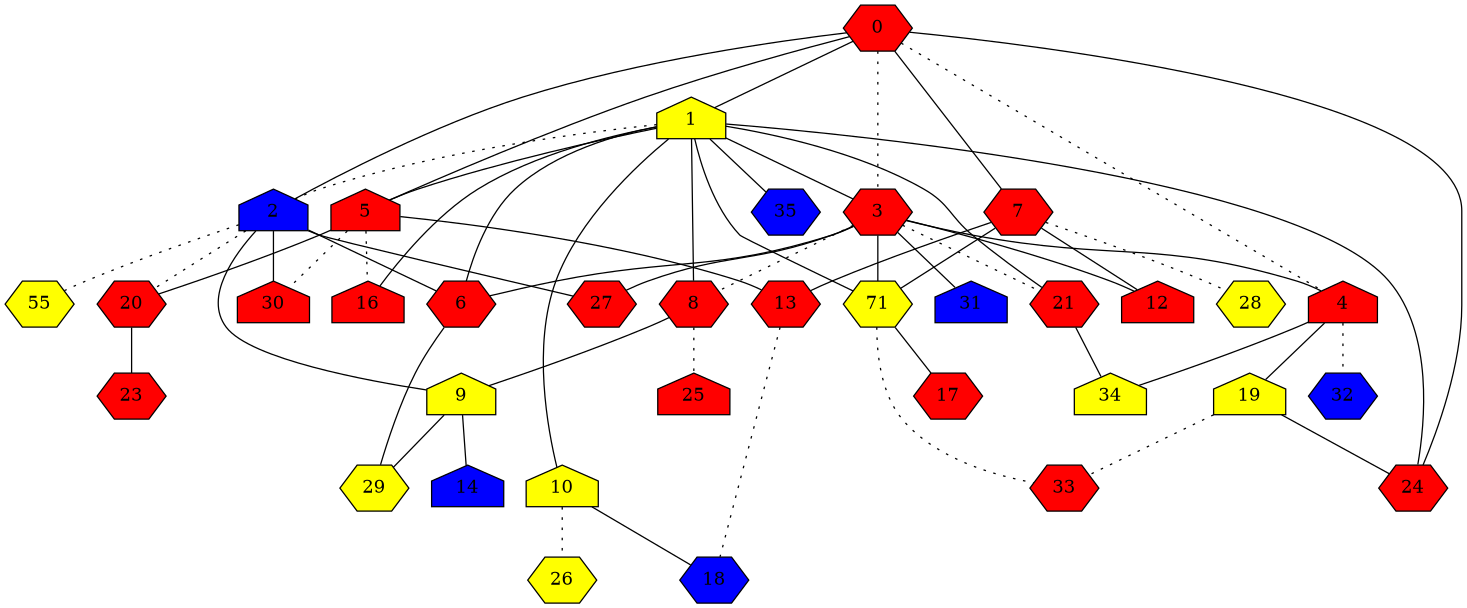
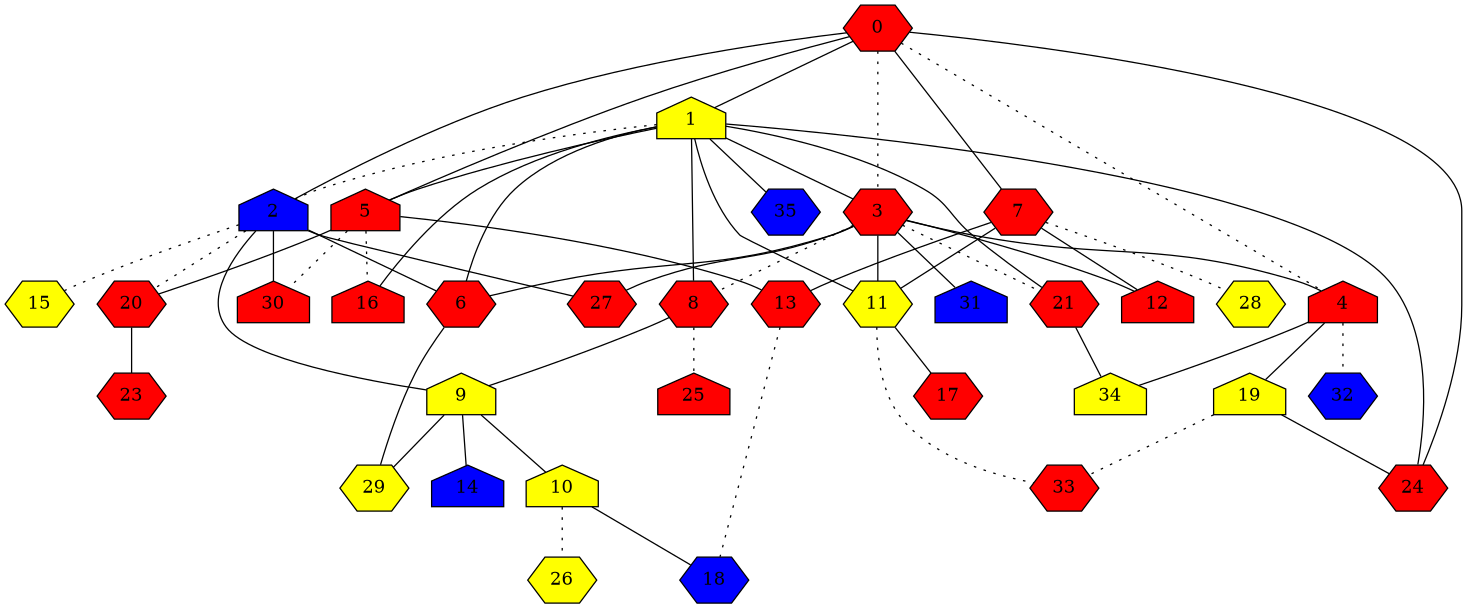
(562, 267) -> (513, 444)
(40, 304) -> (40, 304)
(878, 304) -> (878, 304)
